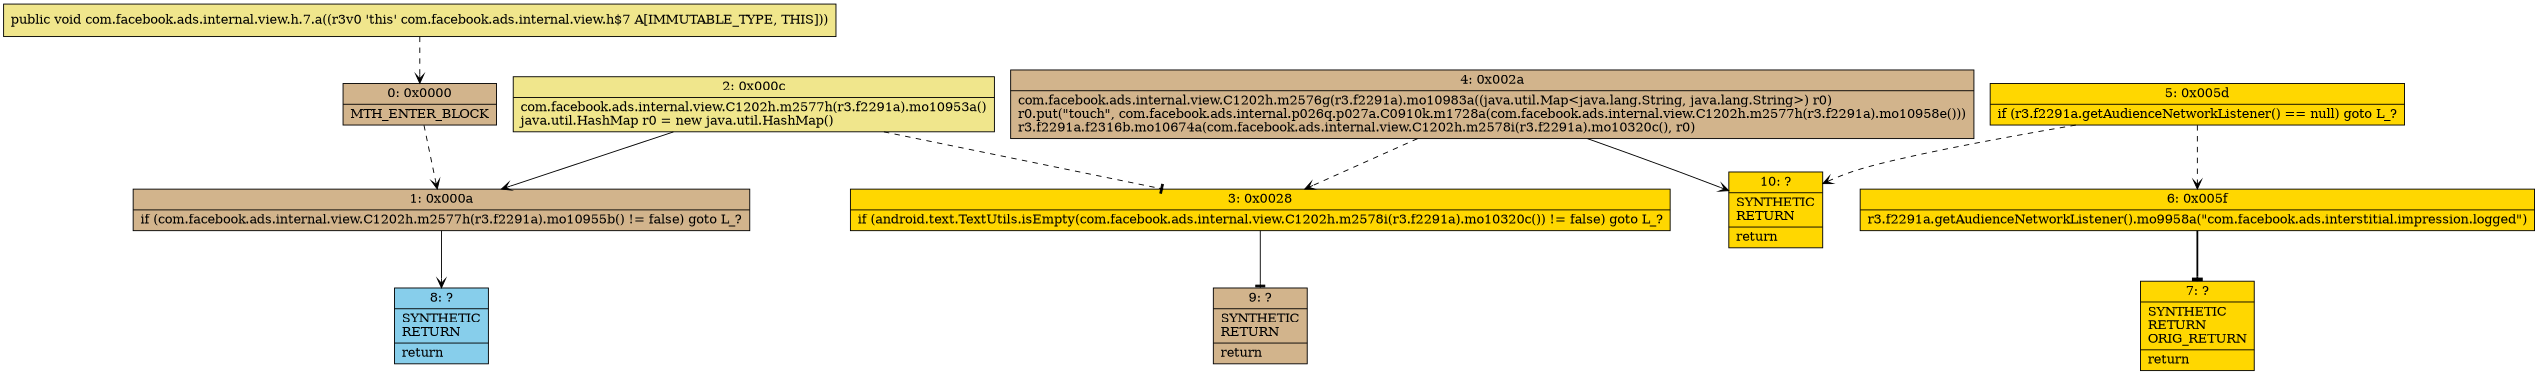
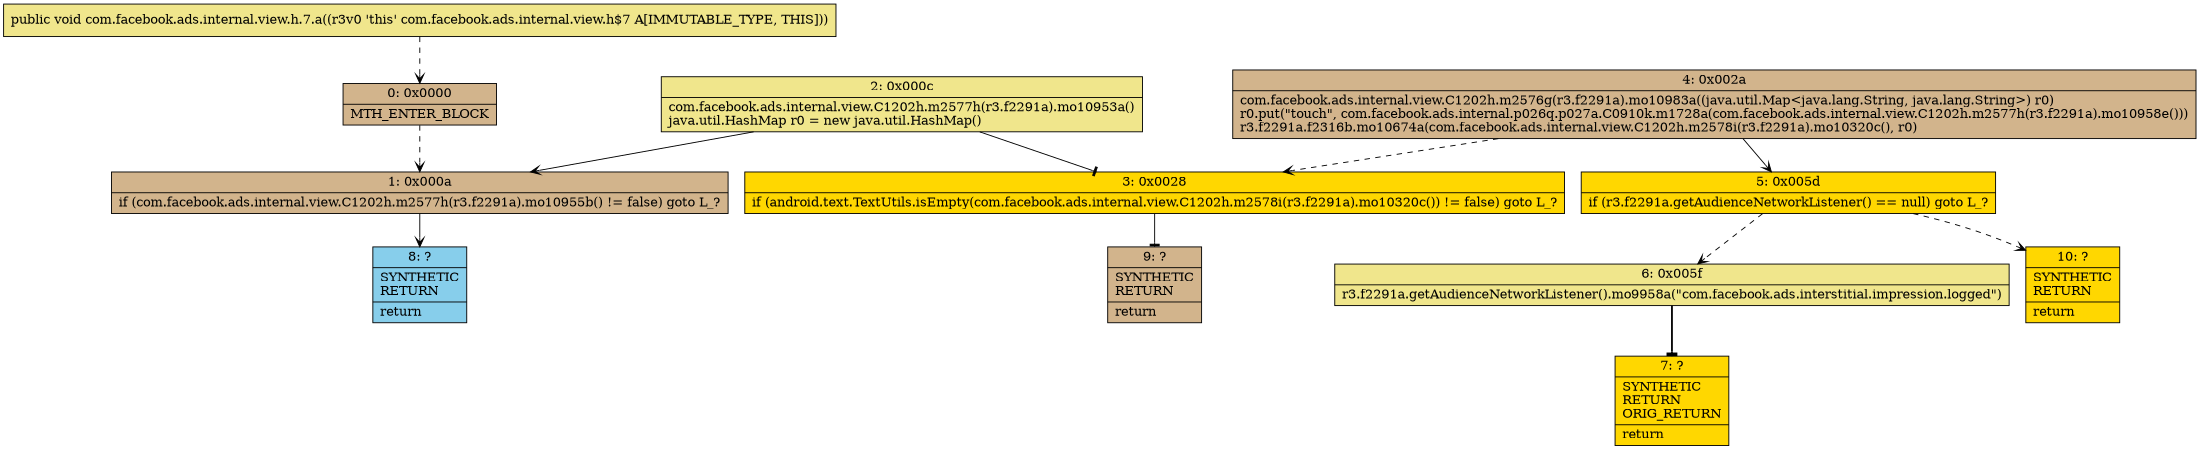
(1021, 160) -> (1036, 151)
(1654, 163) -> (1754, 152)
(2197, 210) -> (1672, 285)
